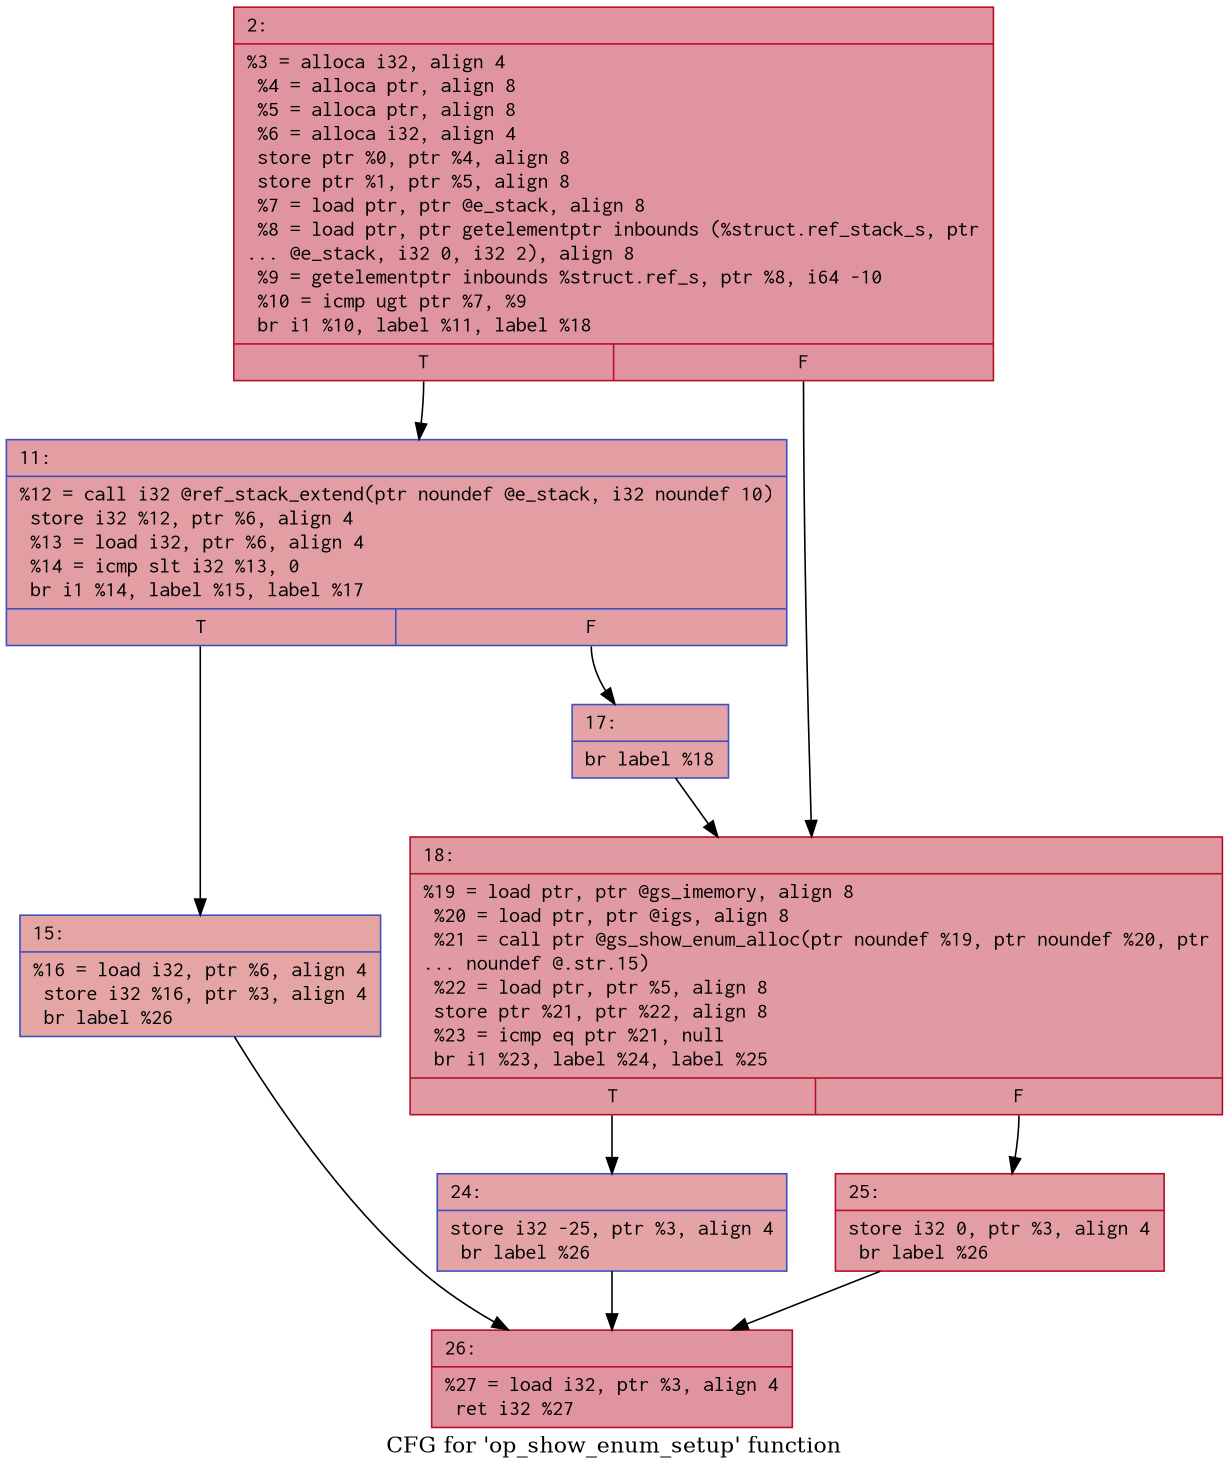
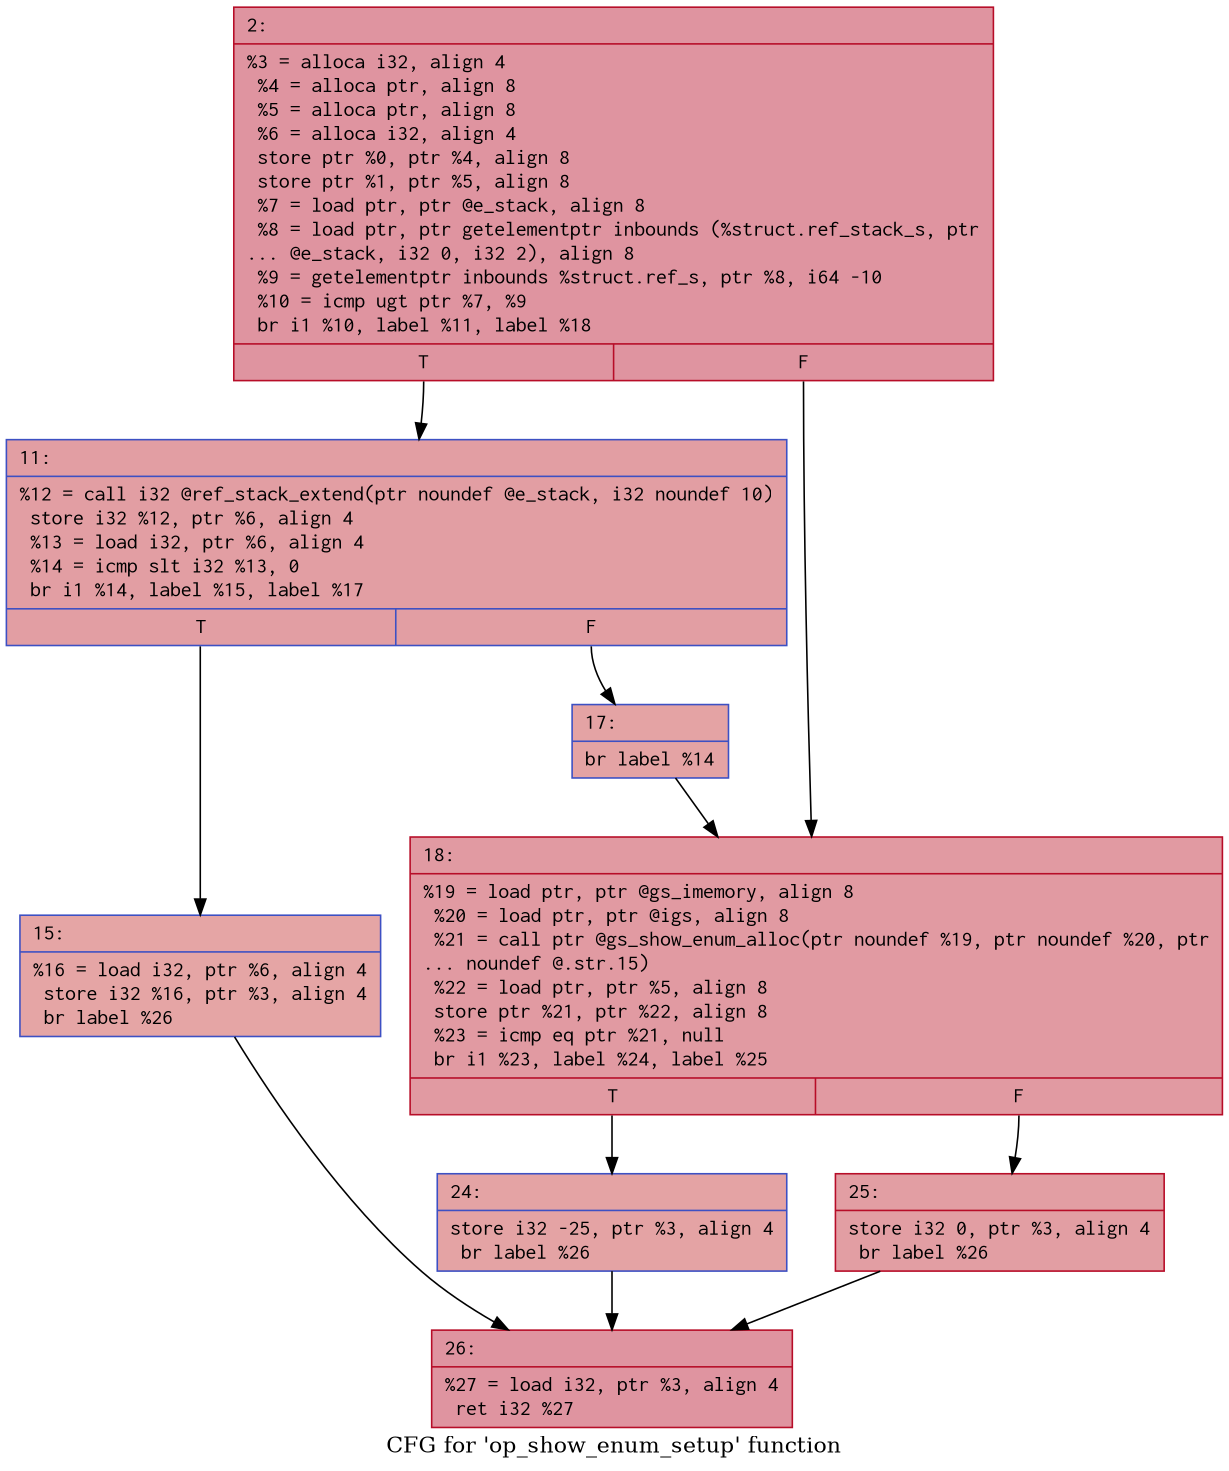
(650, 759) -> (650, 759)
